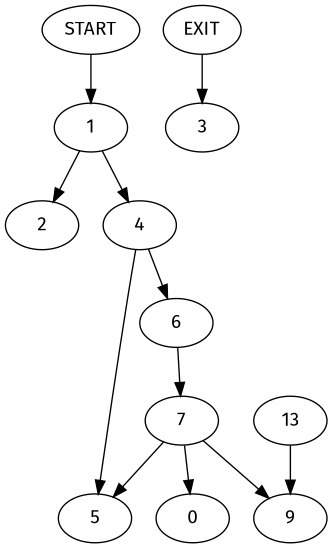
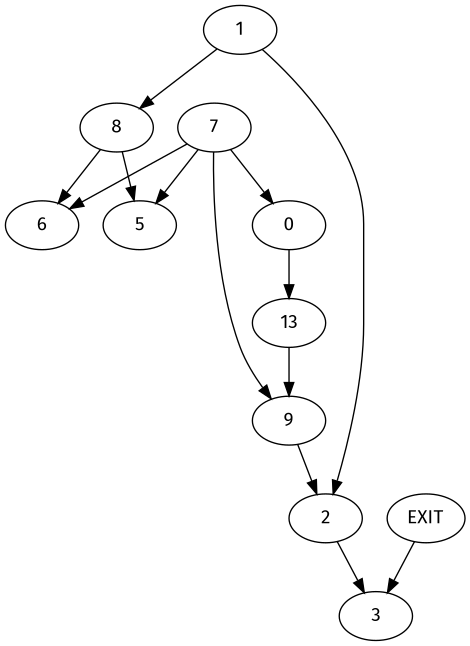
(91, 30) -> none
(140, 225) -> (117, 128)
none -> (289, 267)
(179, 365) -> (137, 171)
none -> (305, 463)
none -> (348, 561)
